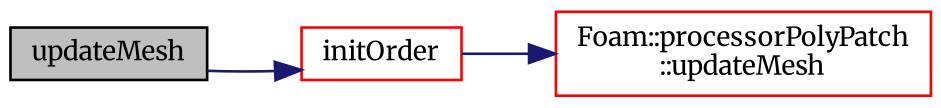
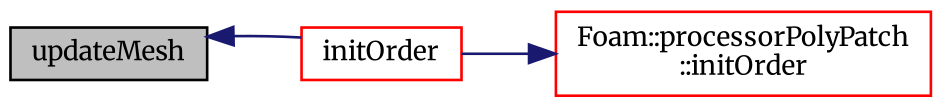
(743, 54) -> (743, 54)
(241, 71) -> (268, 36)
